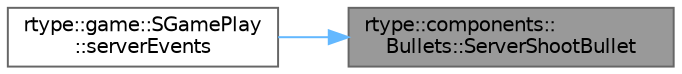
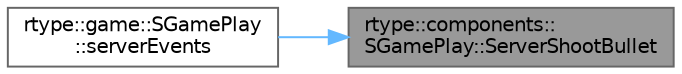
(511, 37) -> (511, 37)
